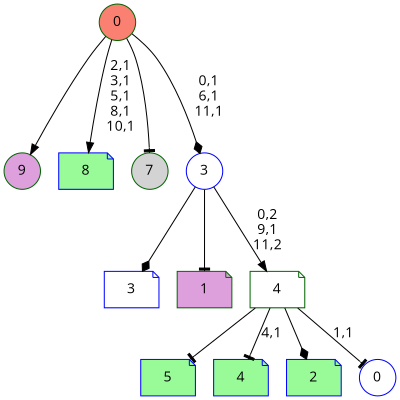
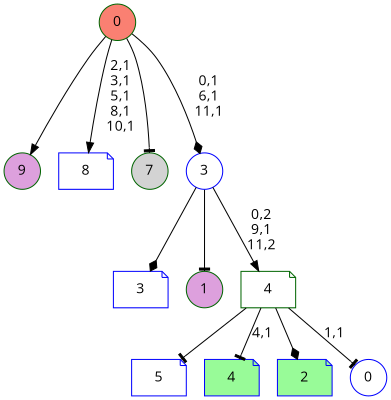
(86, 171) -> (86, 171)
(205, 290) -> (205, 290)
(168, 378) -> (159, 378)
